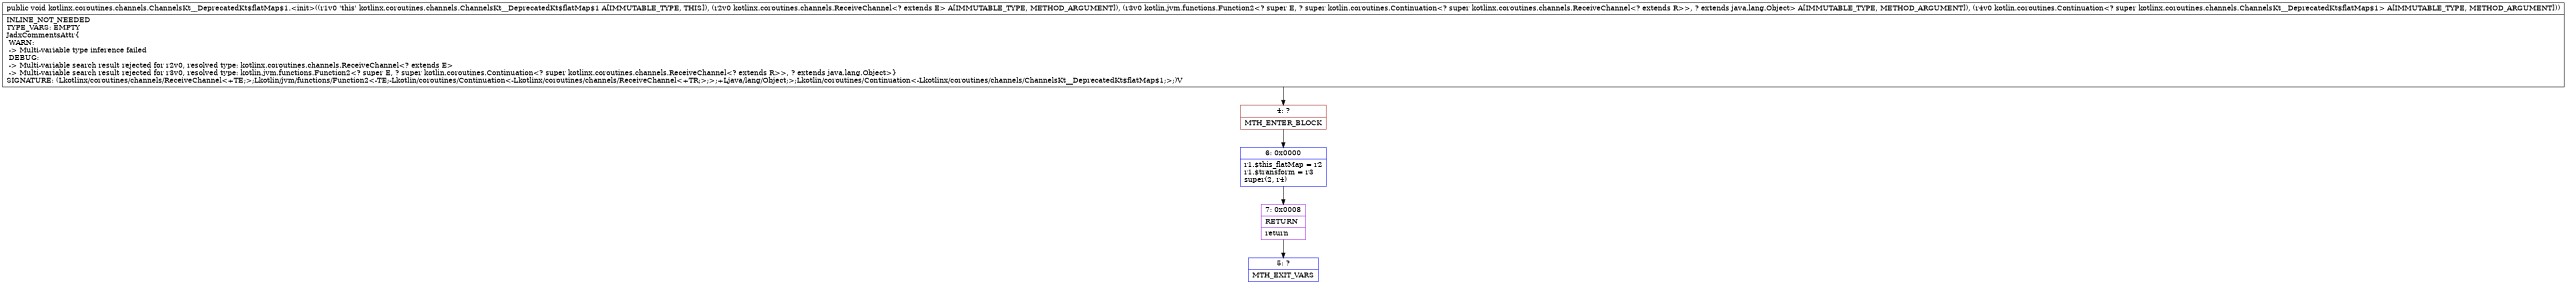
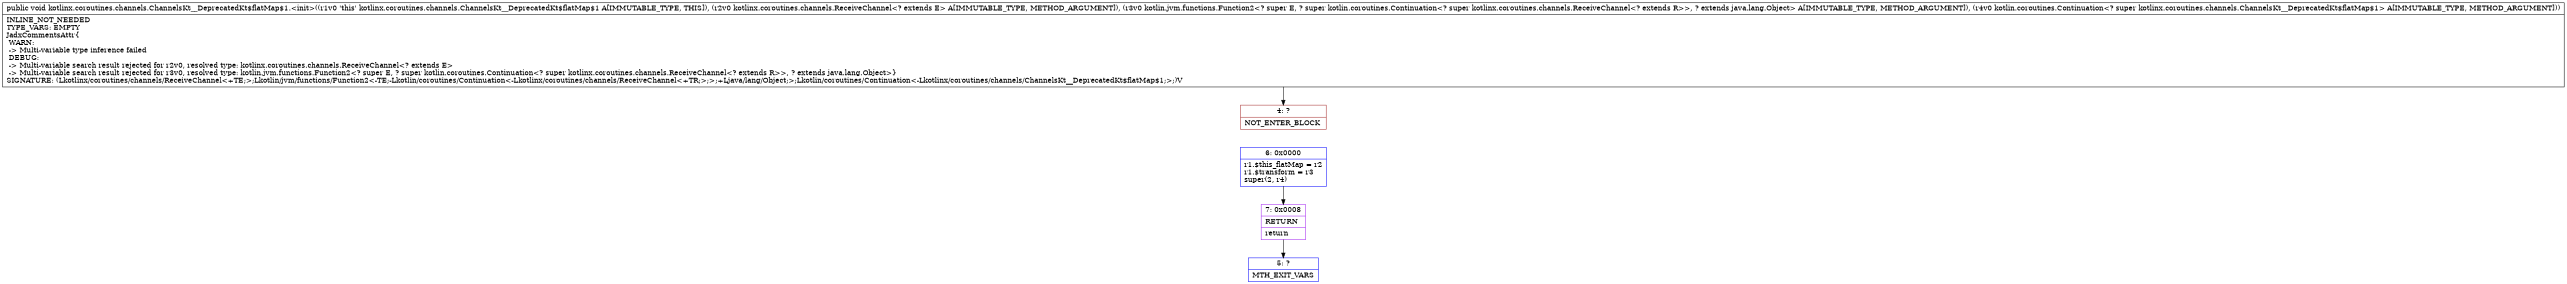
(1283, 123) -> (1283, 123)
(1283, 136) -> none
